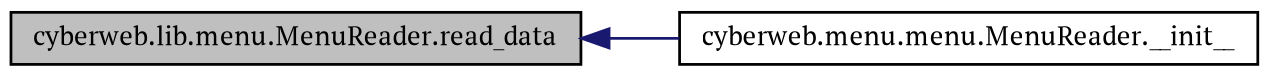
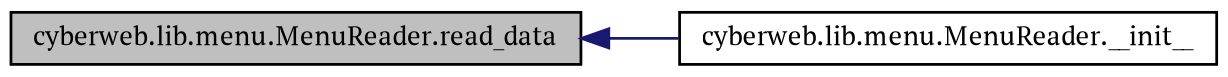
(969, 38) -> (948, 38)
